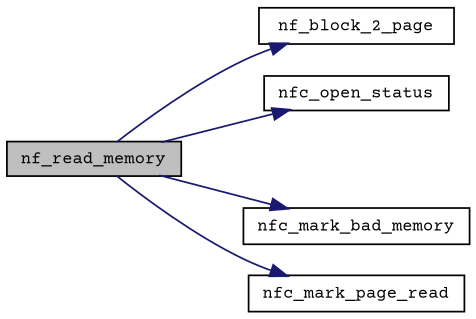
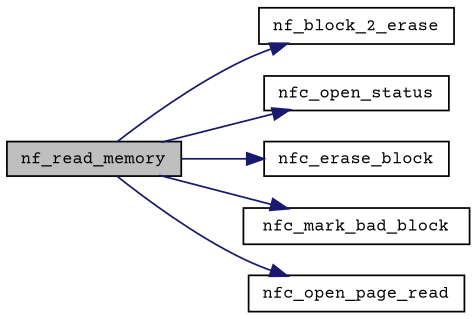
(356, 26) -> (356, 26)
none -> (356, 159)
(356, 226) -> (356, 226)
(356, 293) -> (356, 293)
